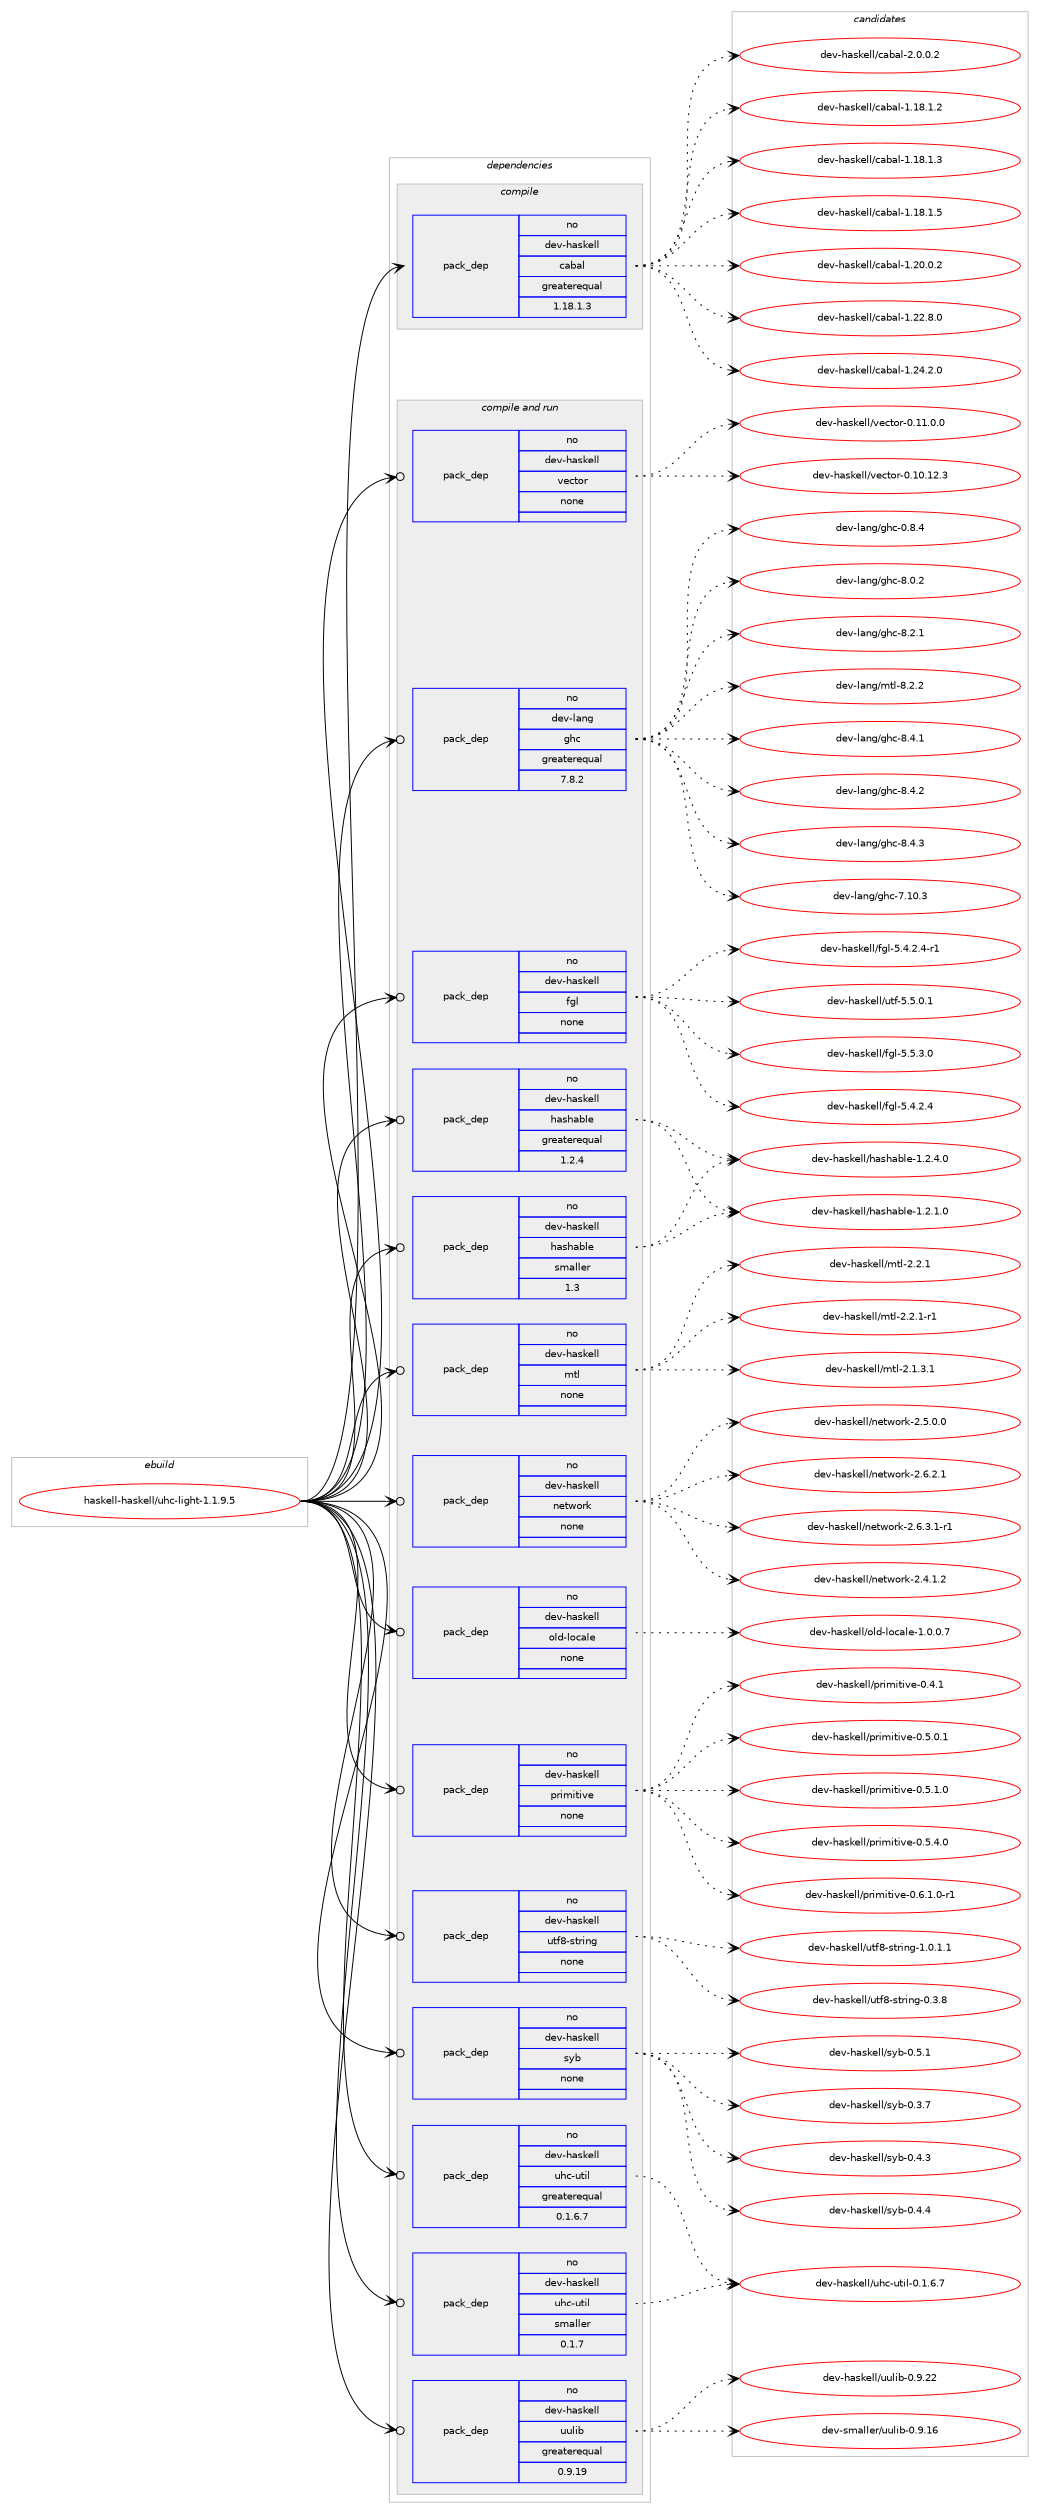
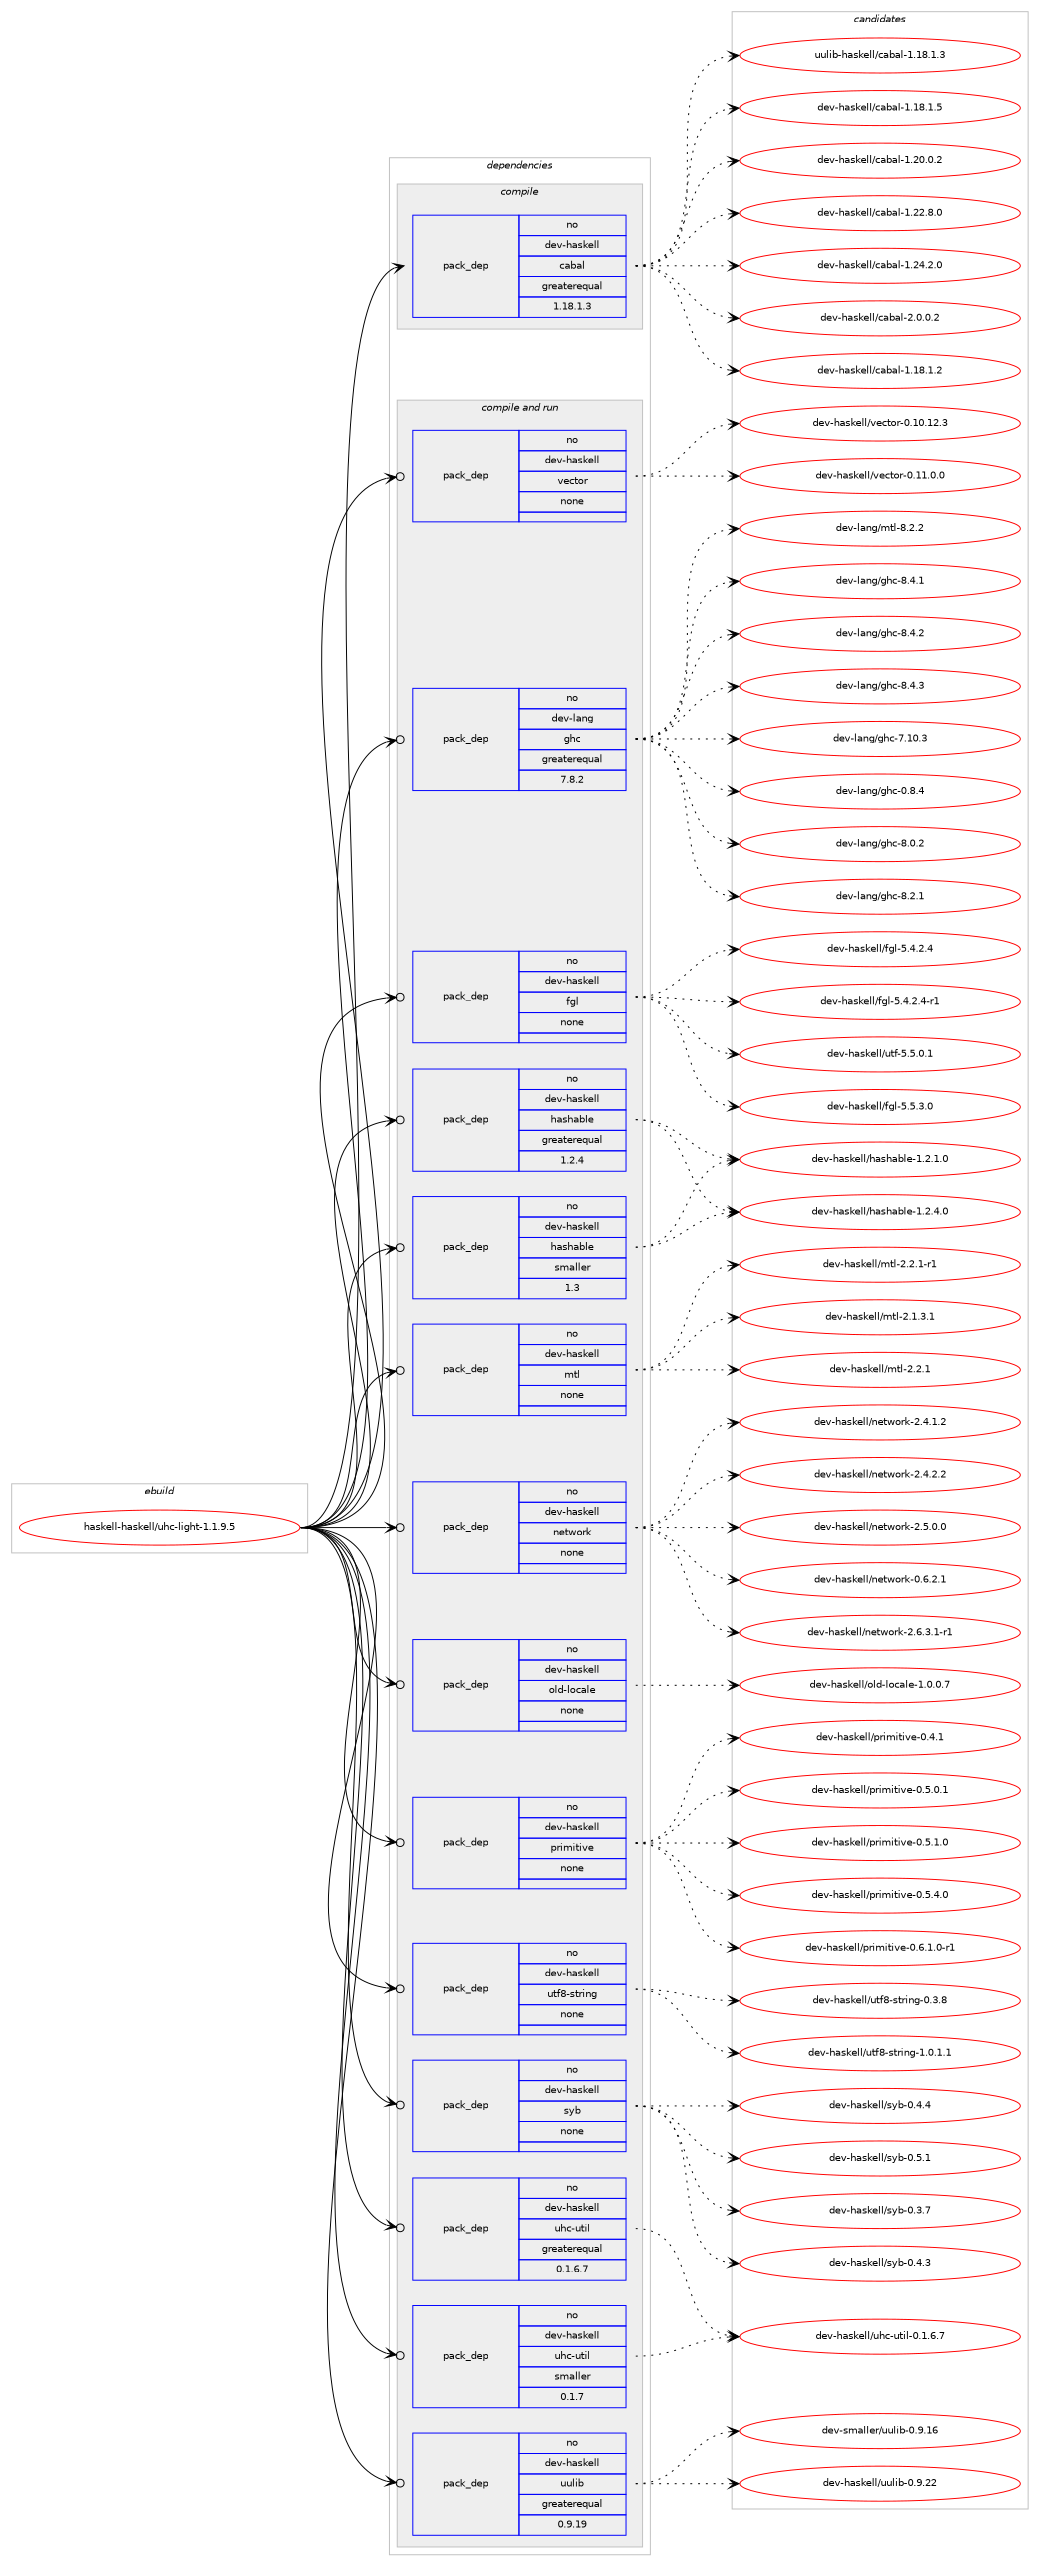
(880, 161) -> (880, 55)
none -> (880, 1475)
(880, 1475) -> (880, 1580)
